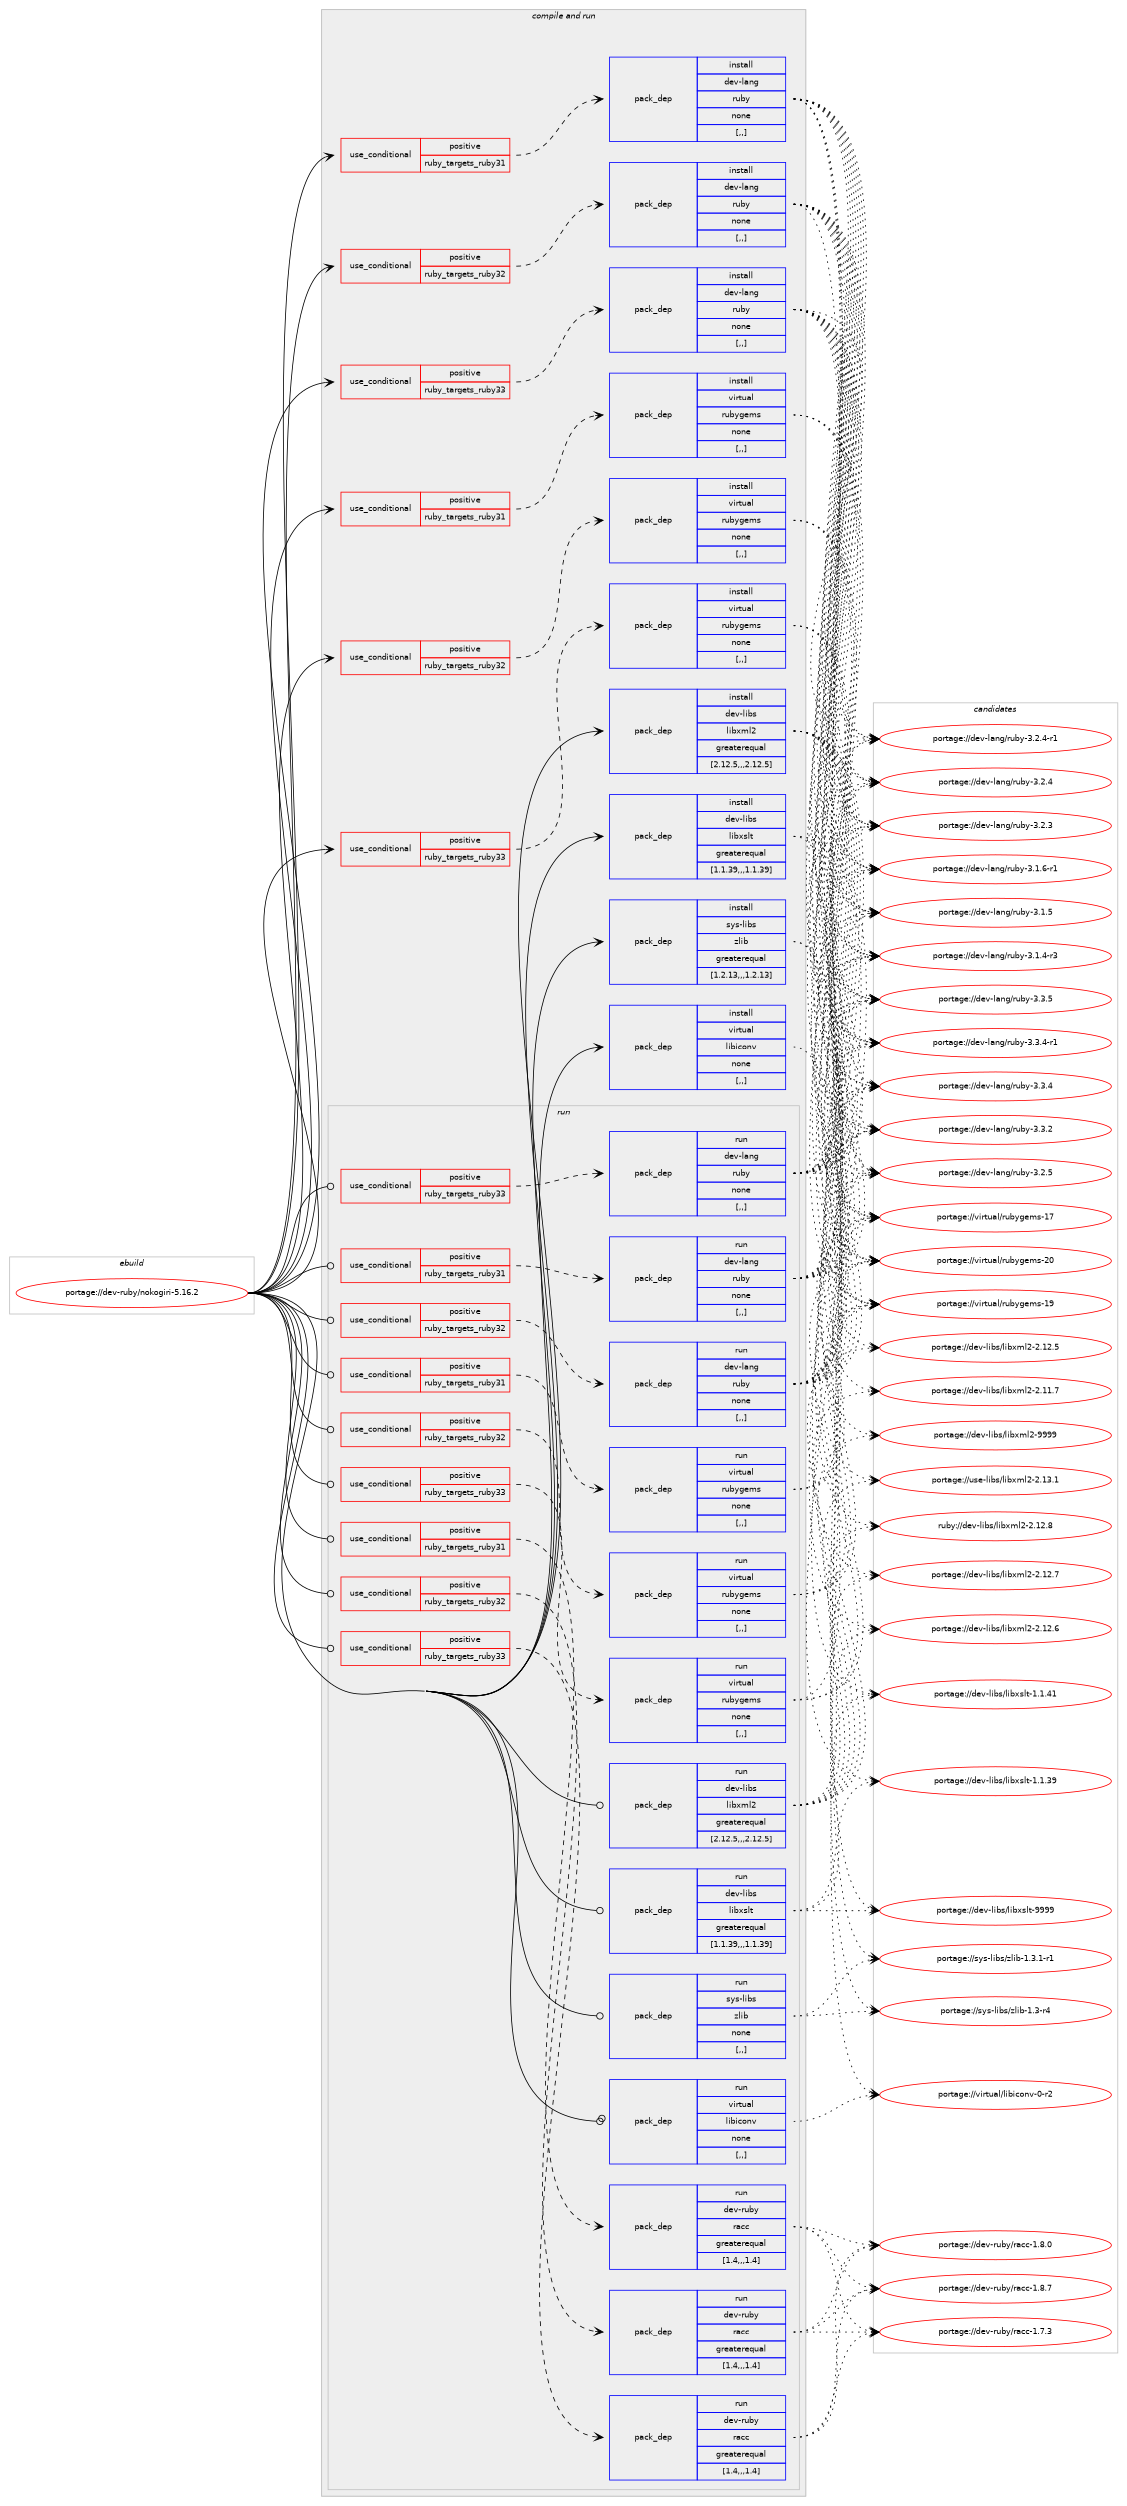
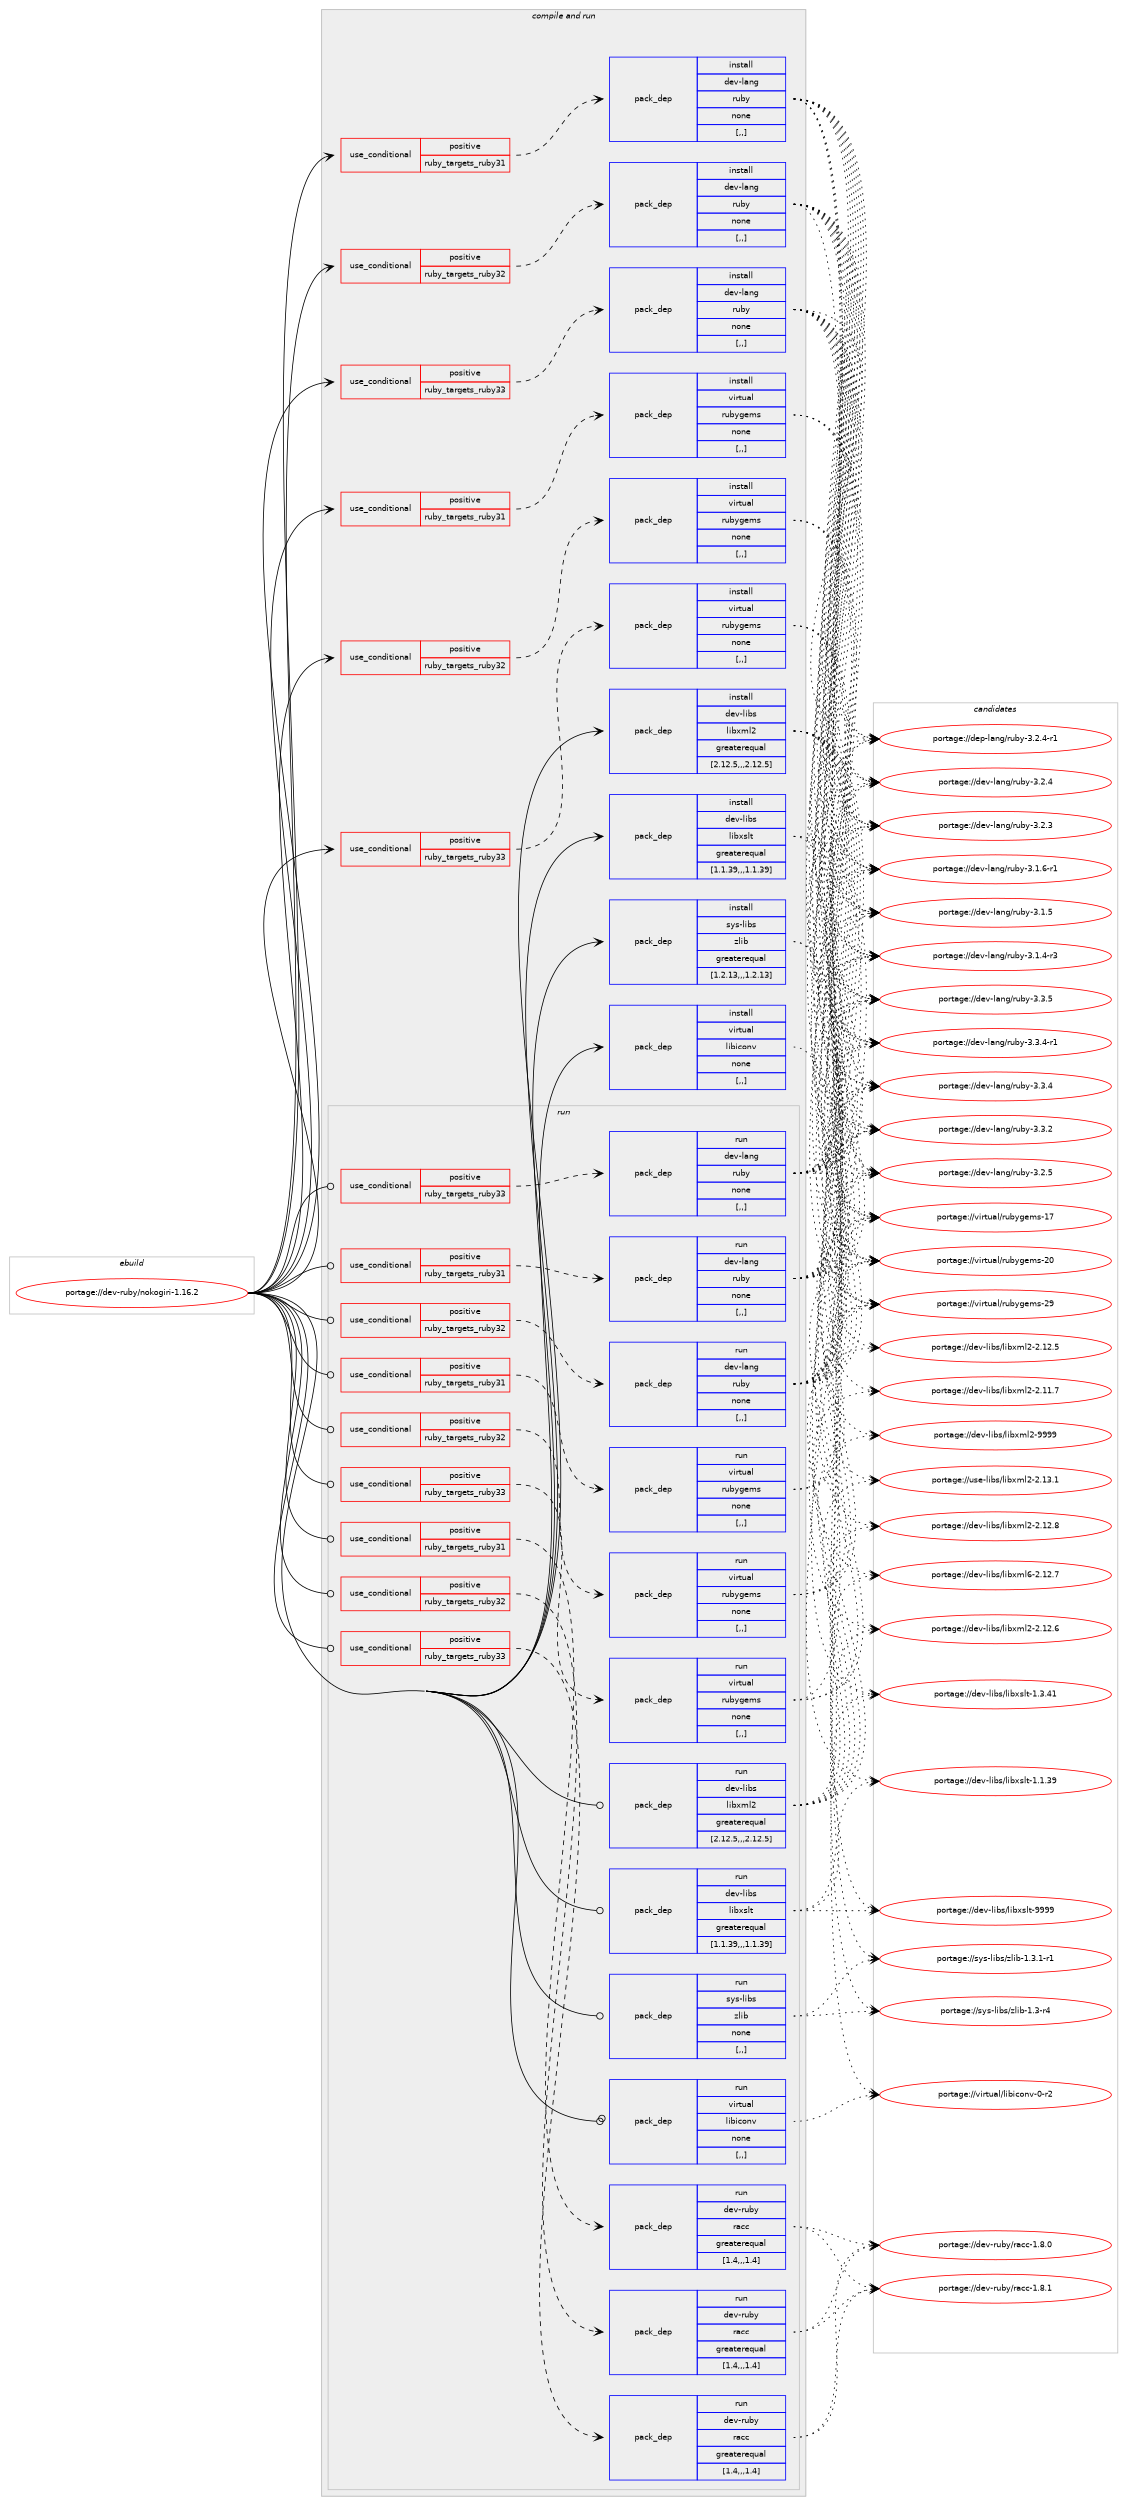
(996, 739) -> (996, 739)
(132, 1293) -> (132, 1293)
(996, 1304) -> (996, 1304)
(996, 1526) -> (996, 1526)
(996, 1575) -> (996, 1575)
(996, 1694) -> (996, 1694)
(996, 2289) -> (996, 2289)
(996, 2332) -> none
